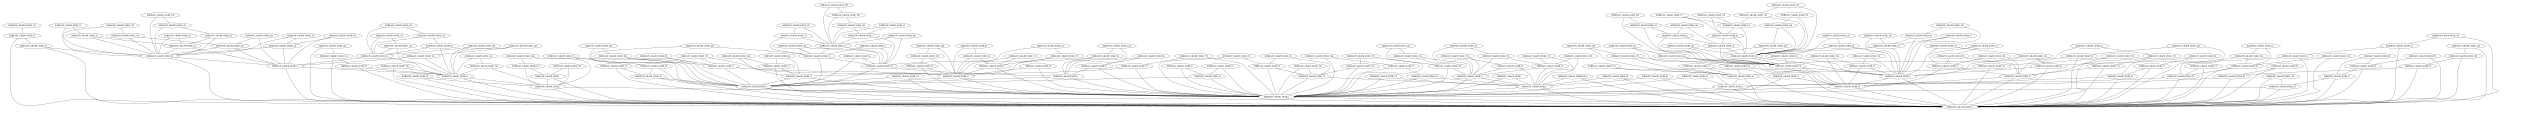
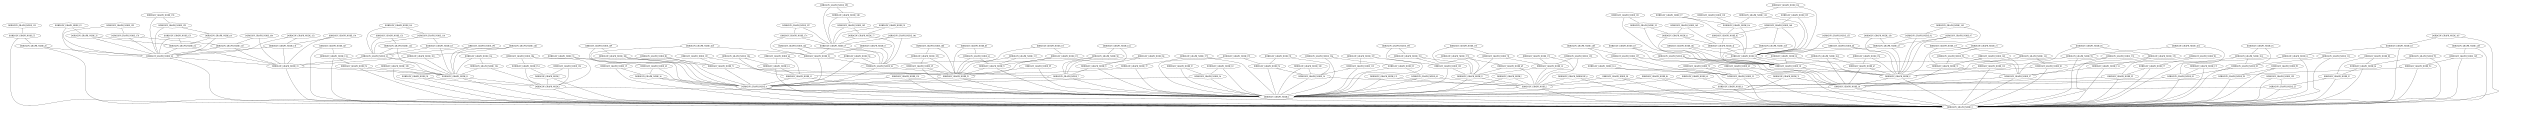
(1715, 27) -> (1752, 31)
